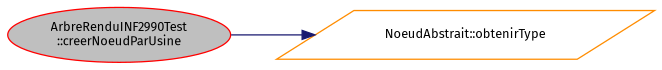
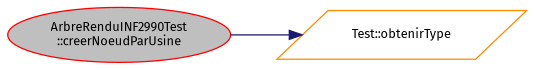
(466, 35) -> (402, 35)
